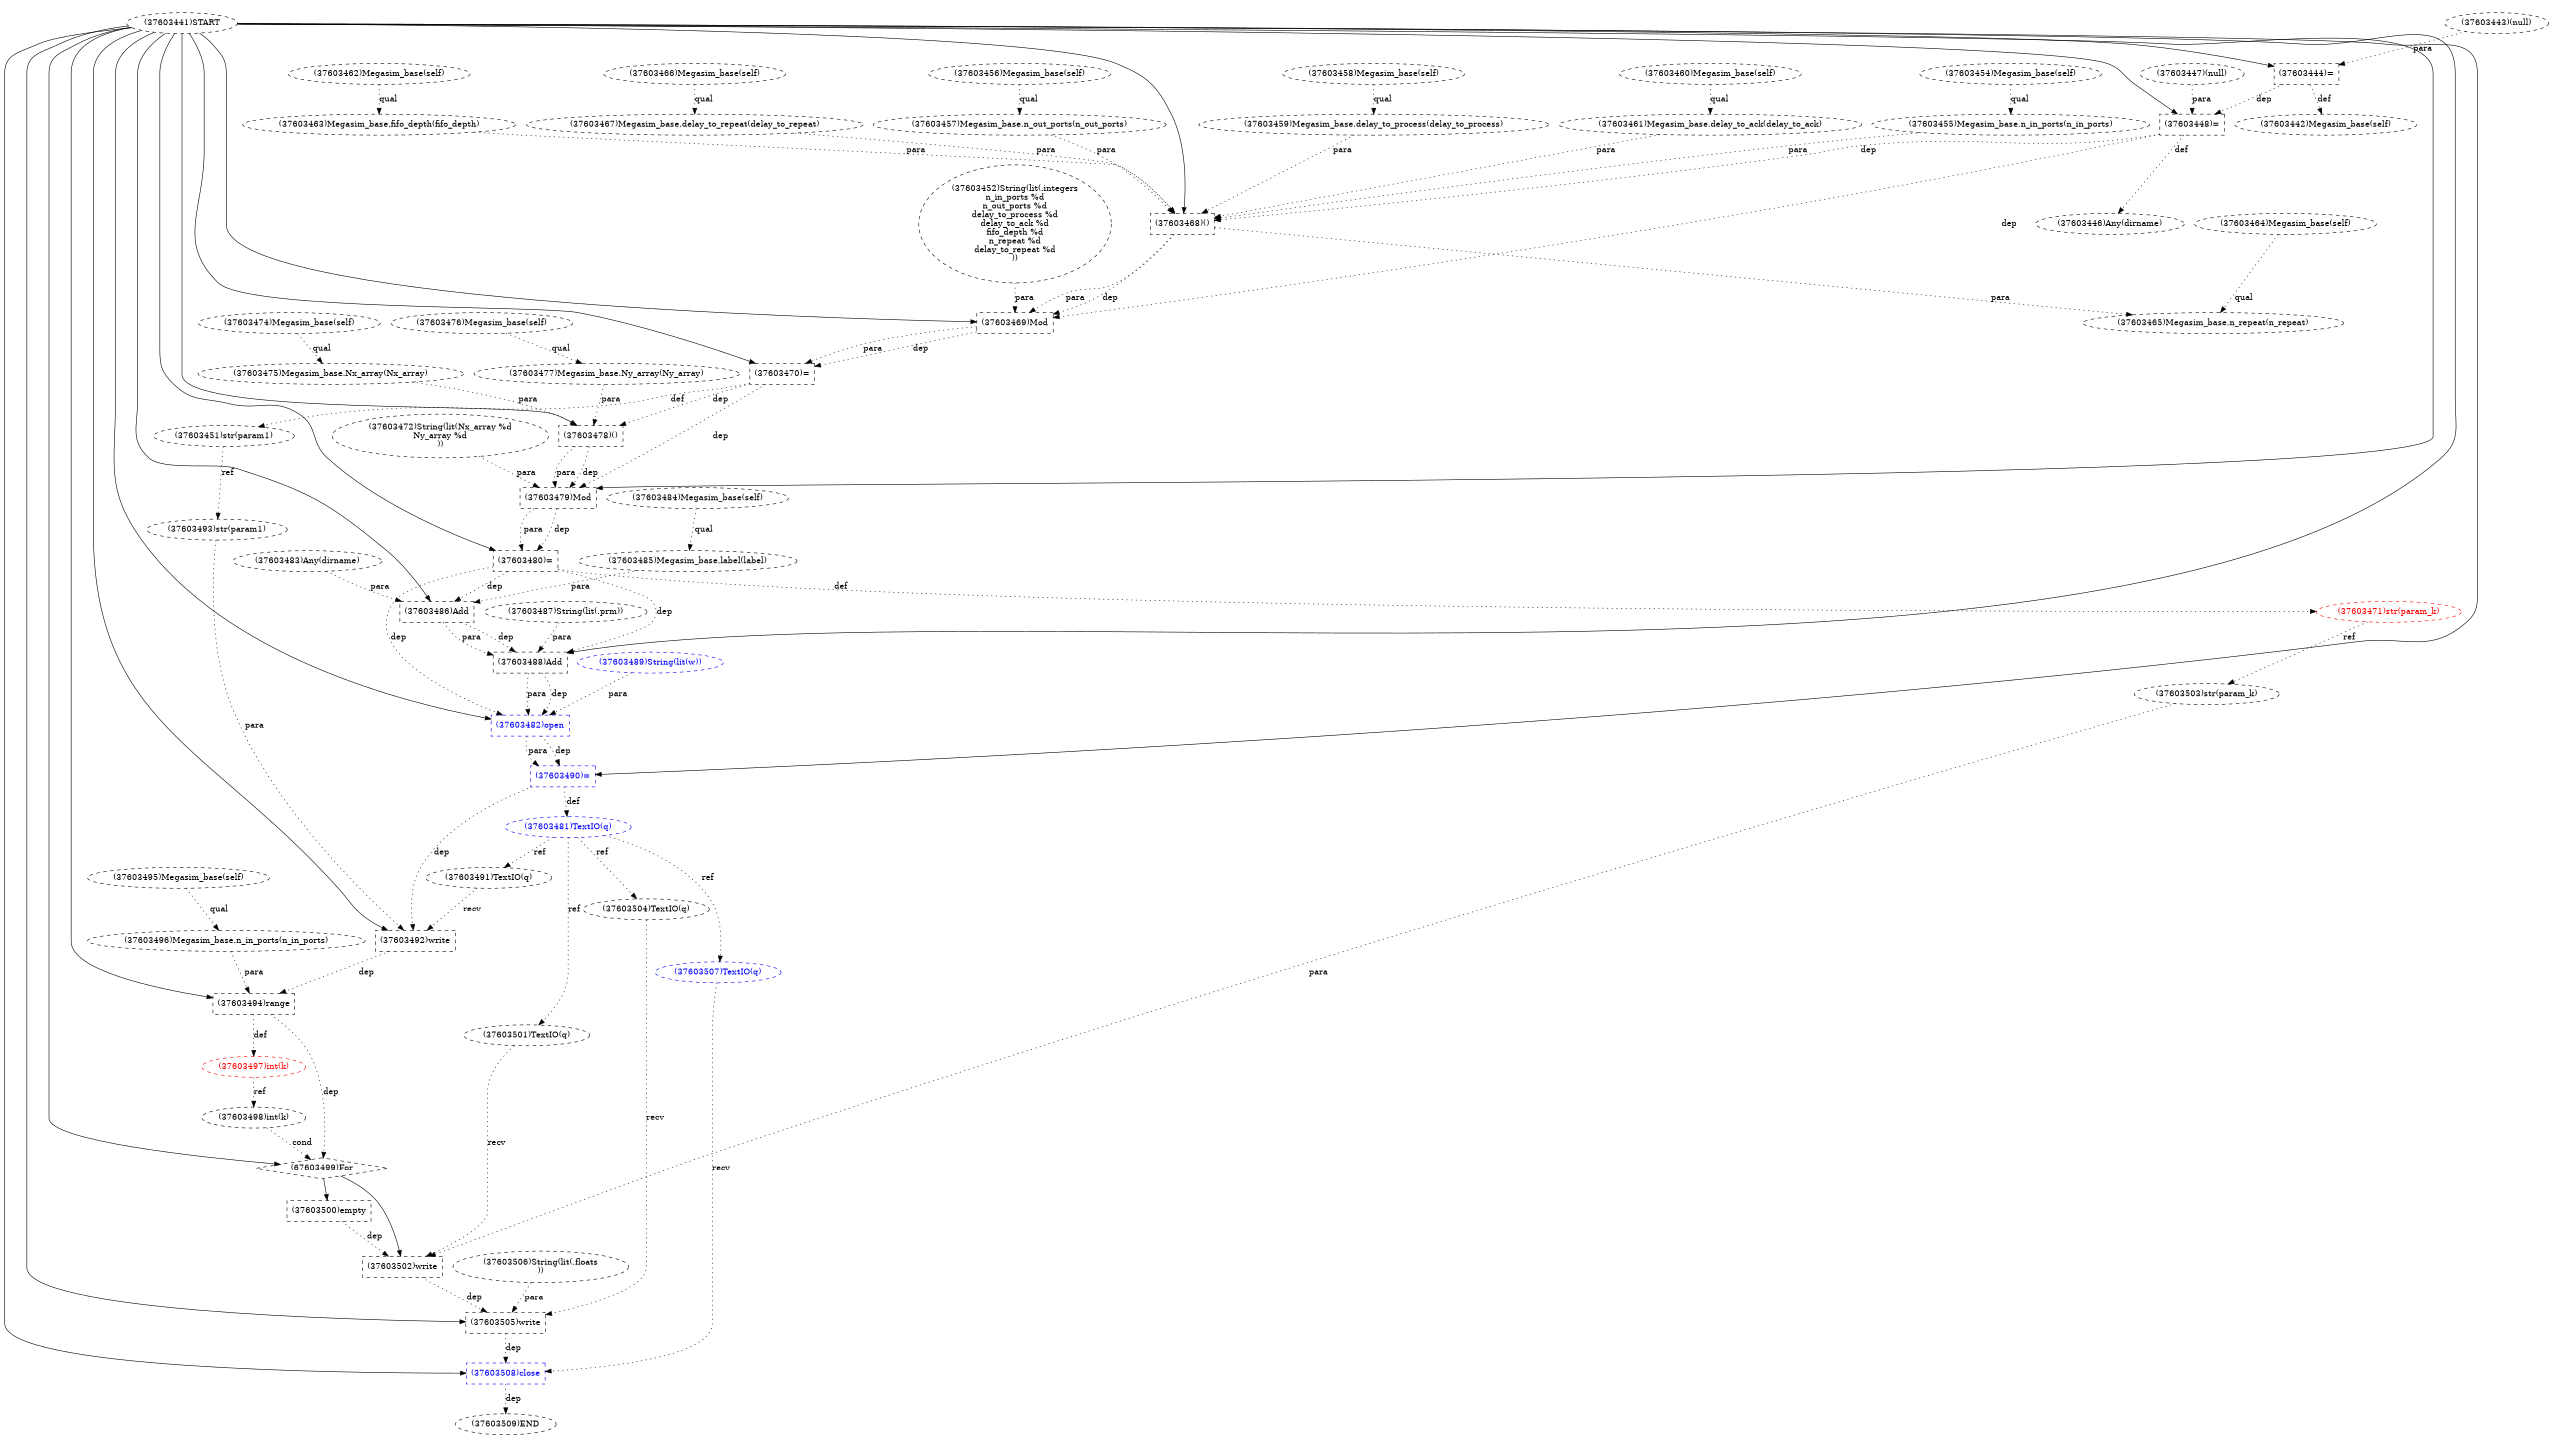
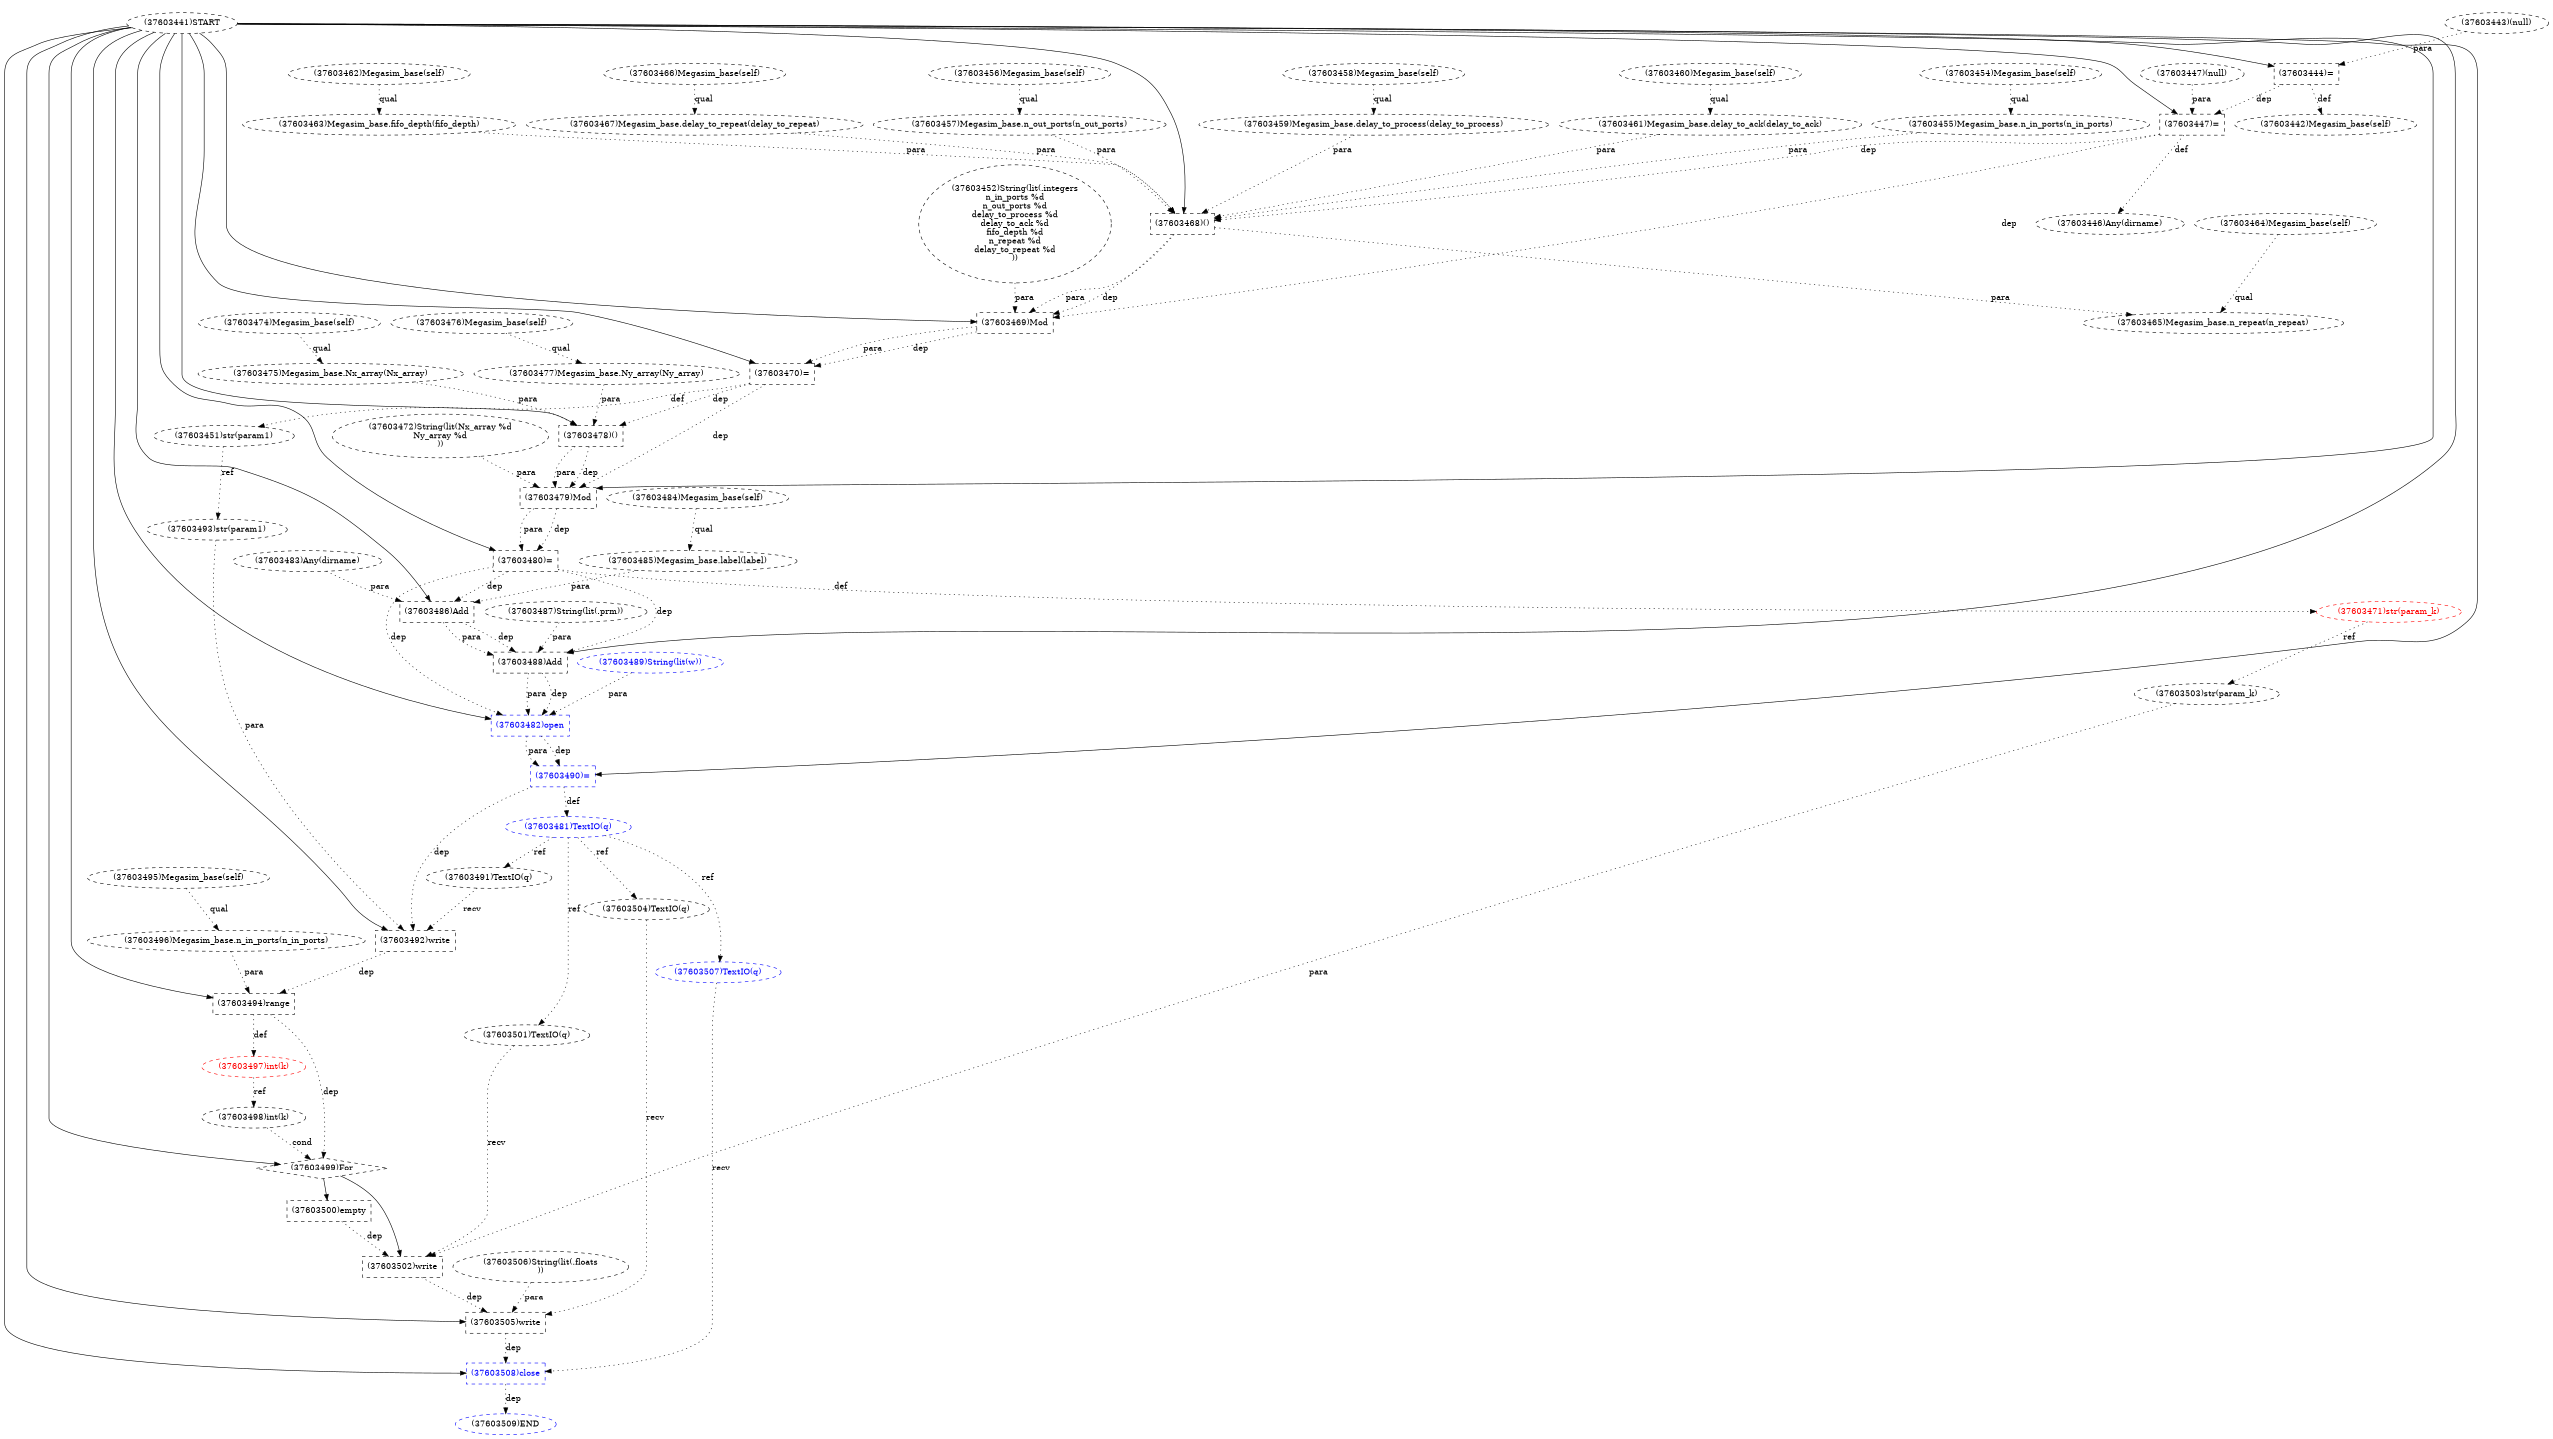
(2192, 125) -> (2192, 125)
(322, 1168) -> (322, 1168)
(506, 1424) -> (506, 1424)
